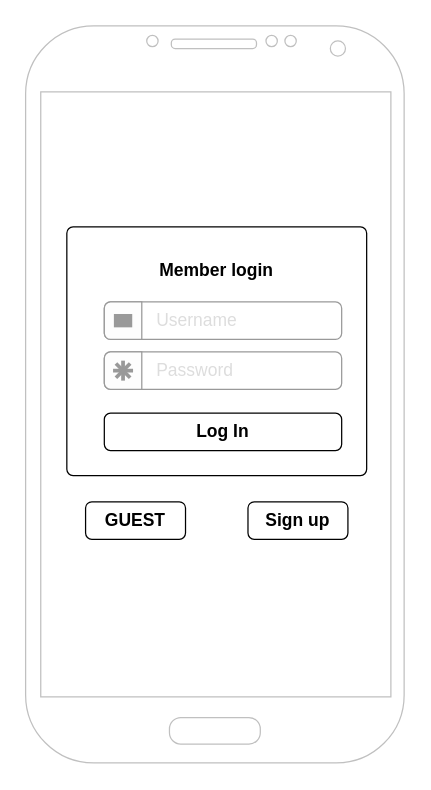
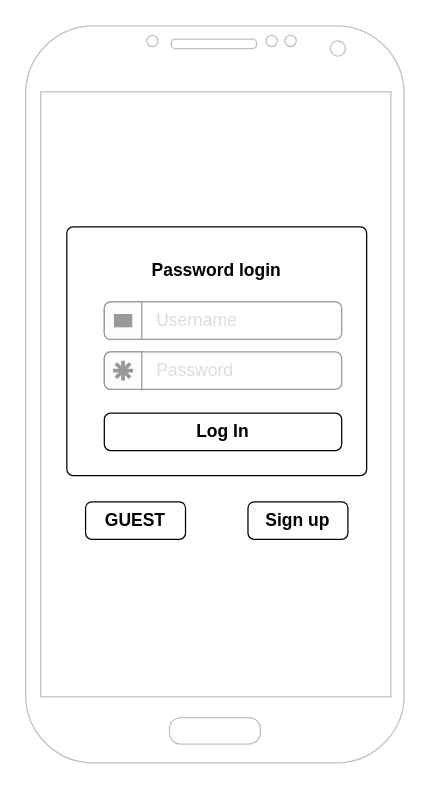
(217, 271) -> (217, 271)
